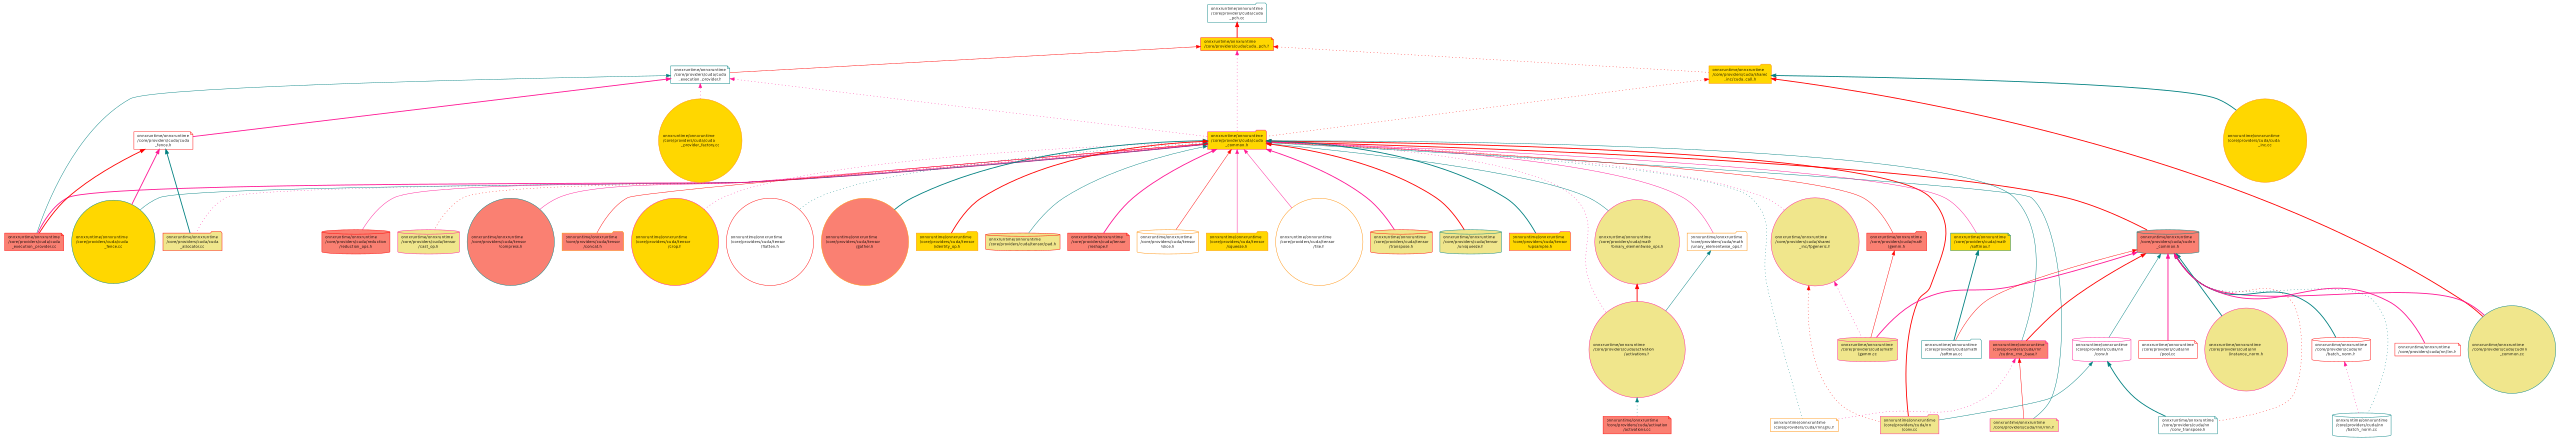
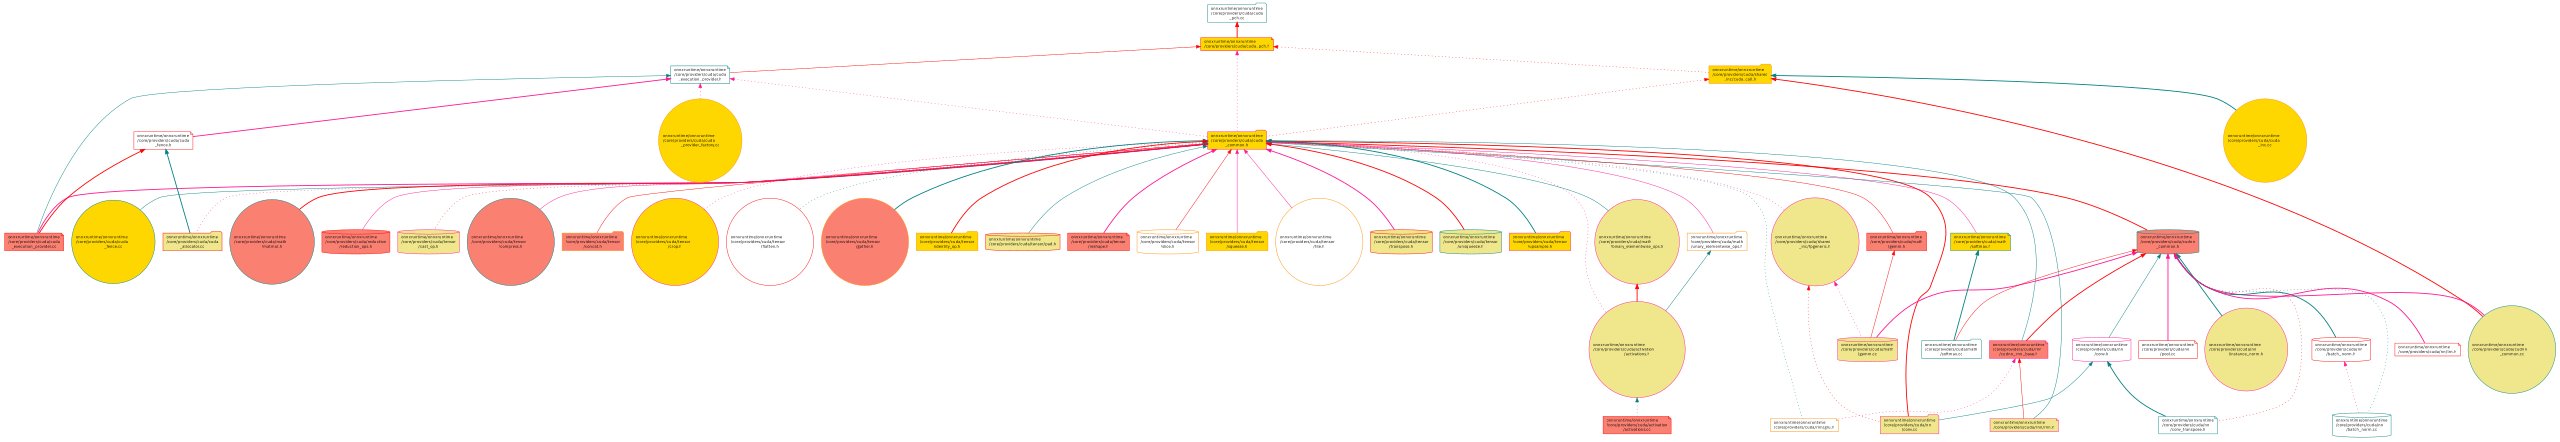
(145, 179) -> none
none -> (272, 242)
